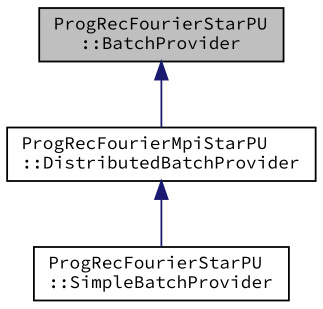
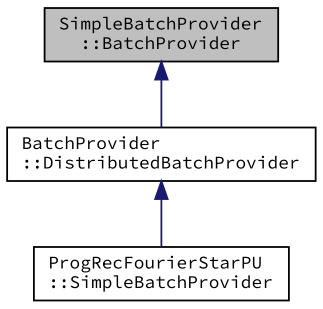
(161, 35) -> (161, 35)
(161, 154) -> (161, 154)
